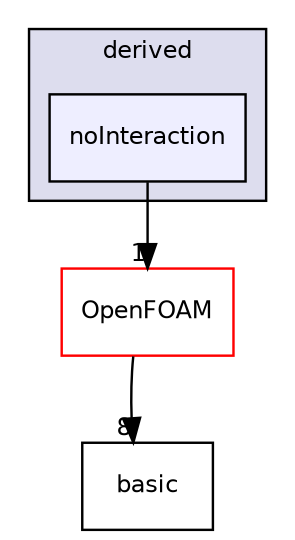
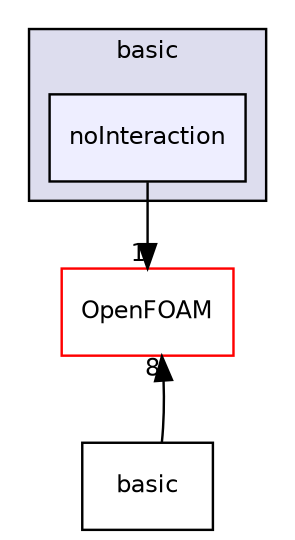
(148, 52) -> (148, 52)
(131, 387) -> (164, 412)
